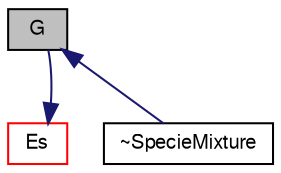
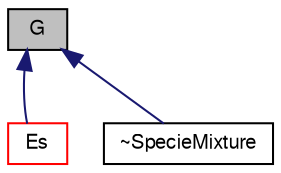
(51, 77) -> (24, 97)
